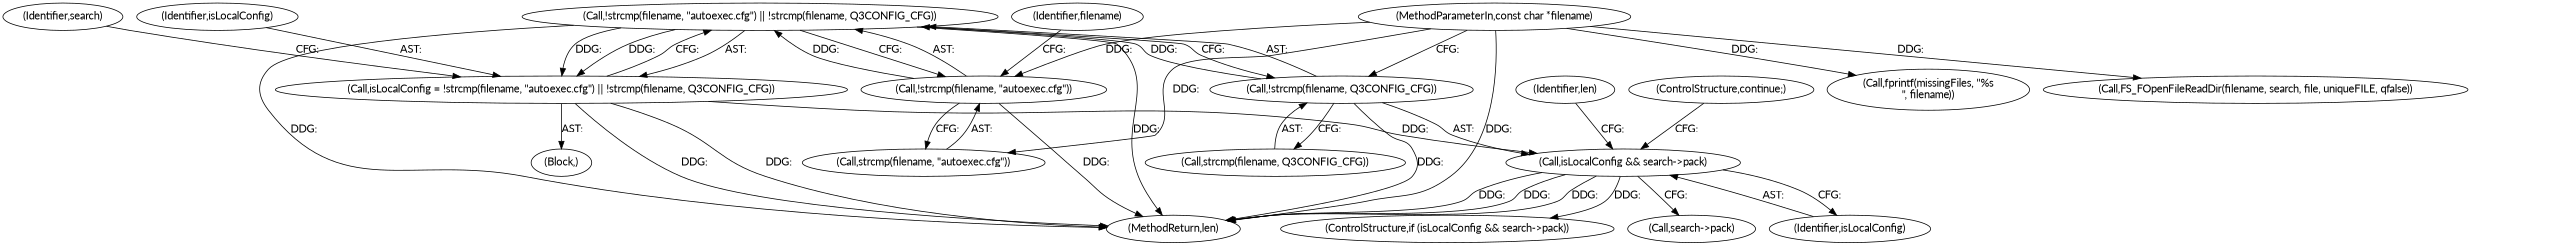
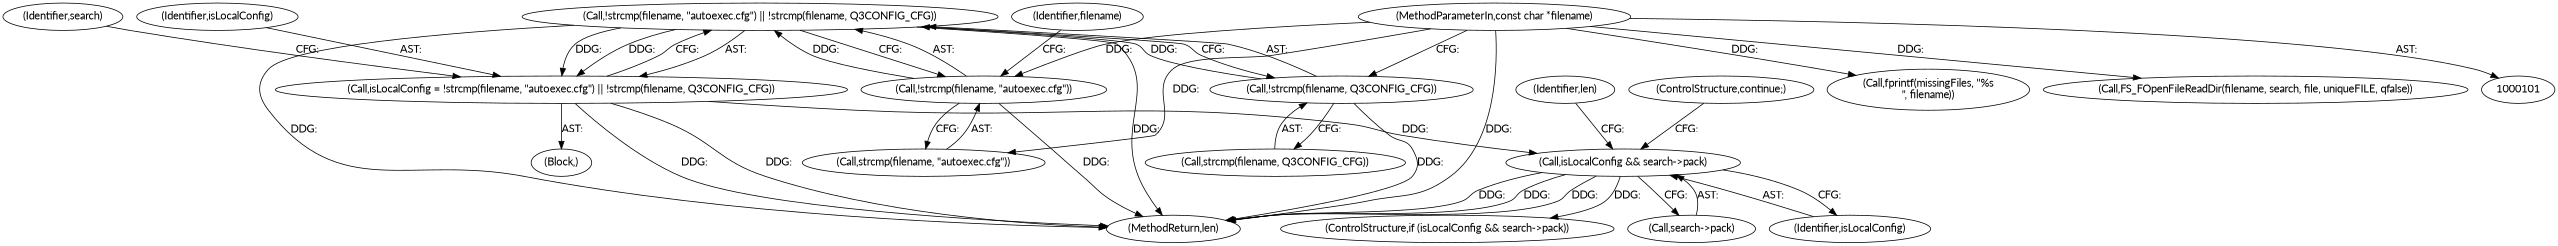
none -> (2518, 90)
(1450, 134) -> (1696, 195)
